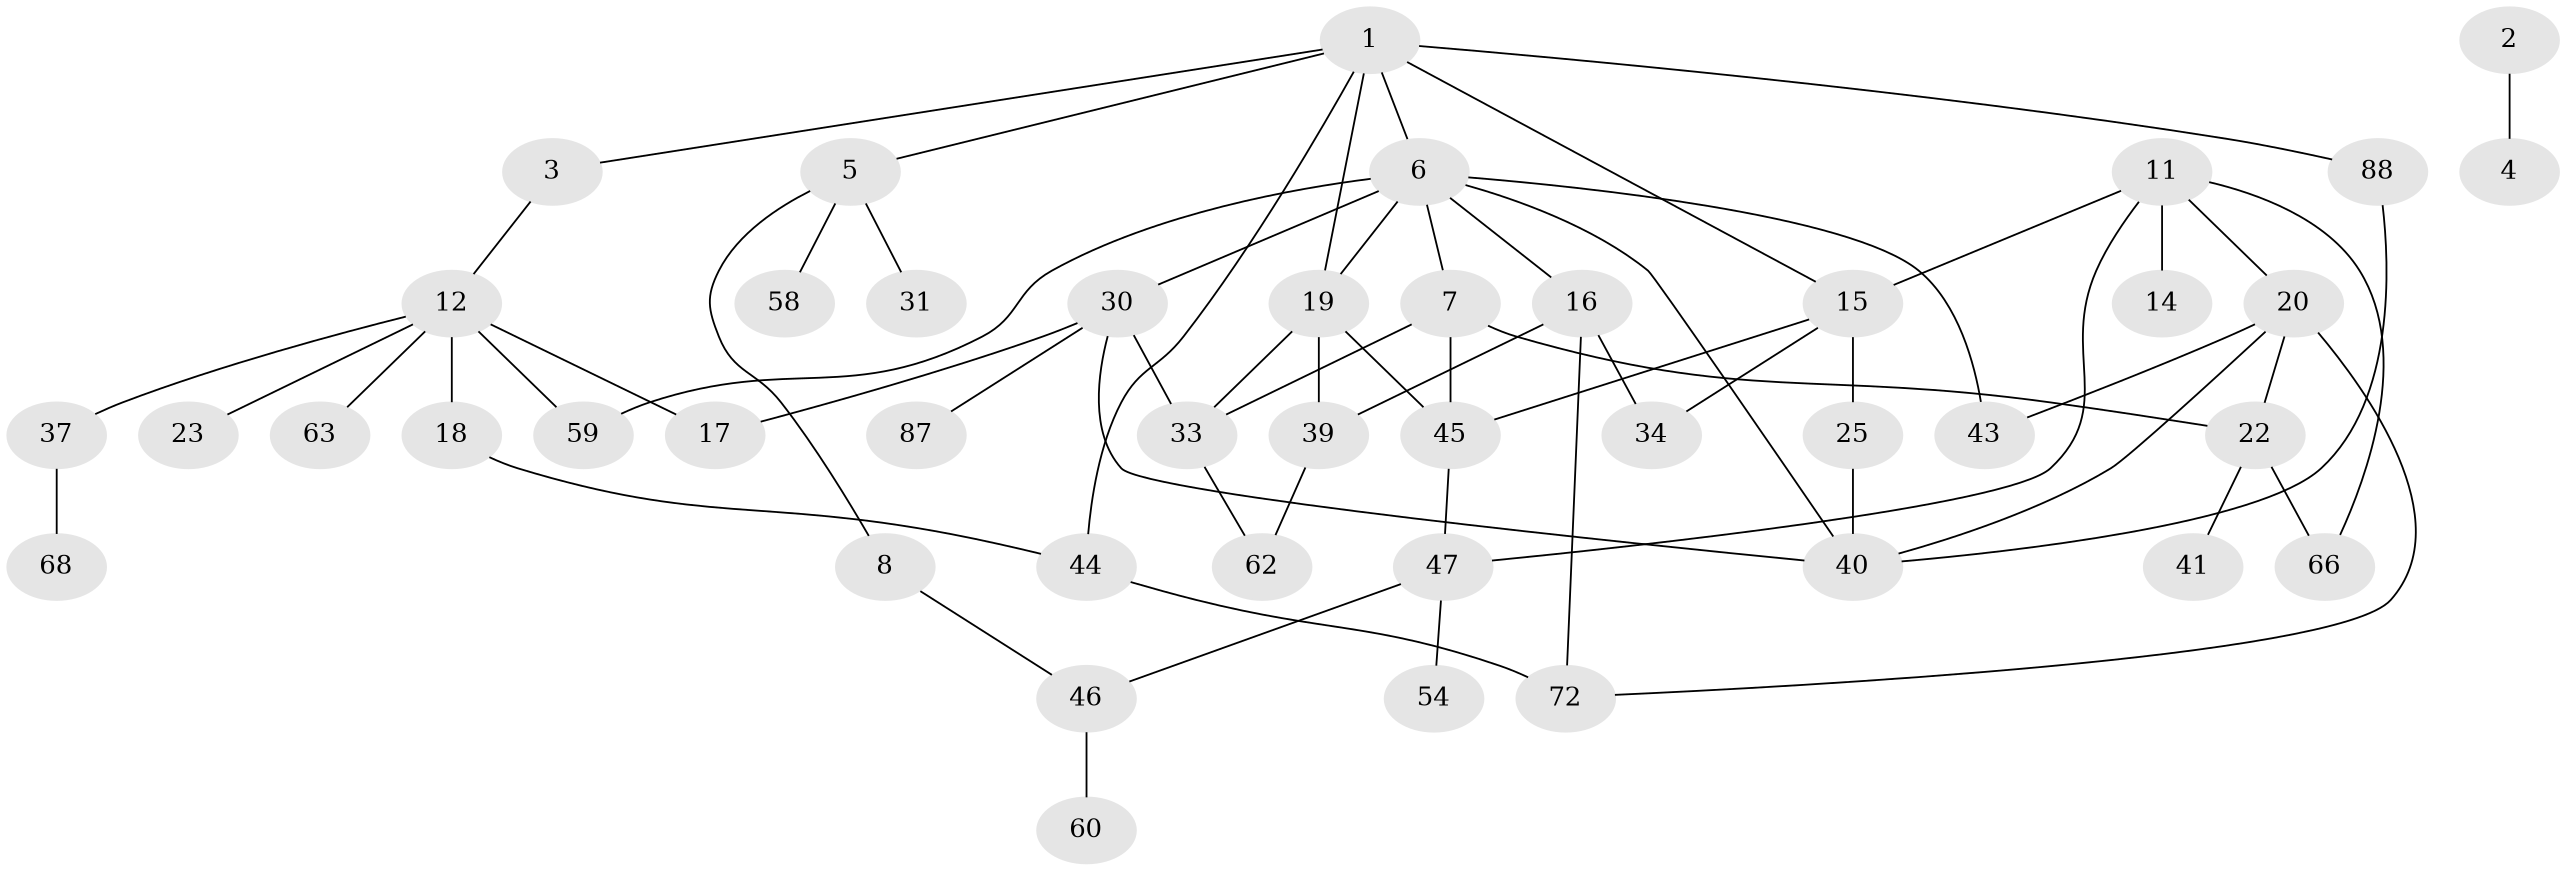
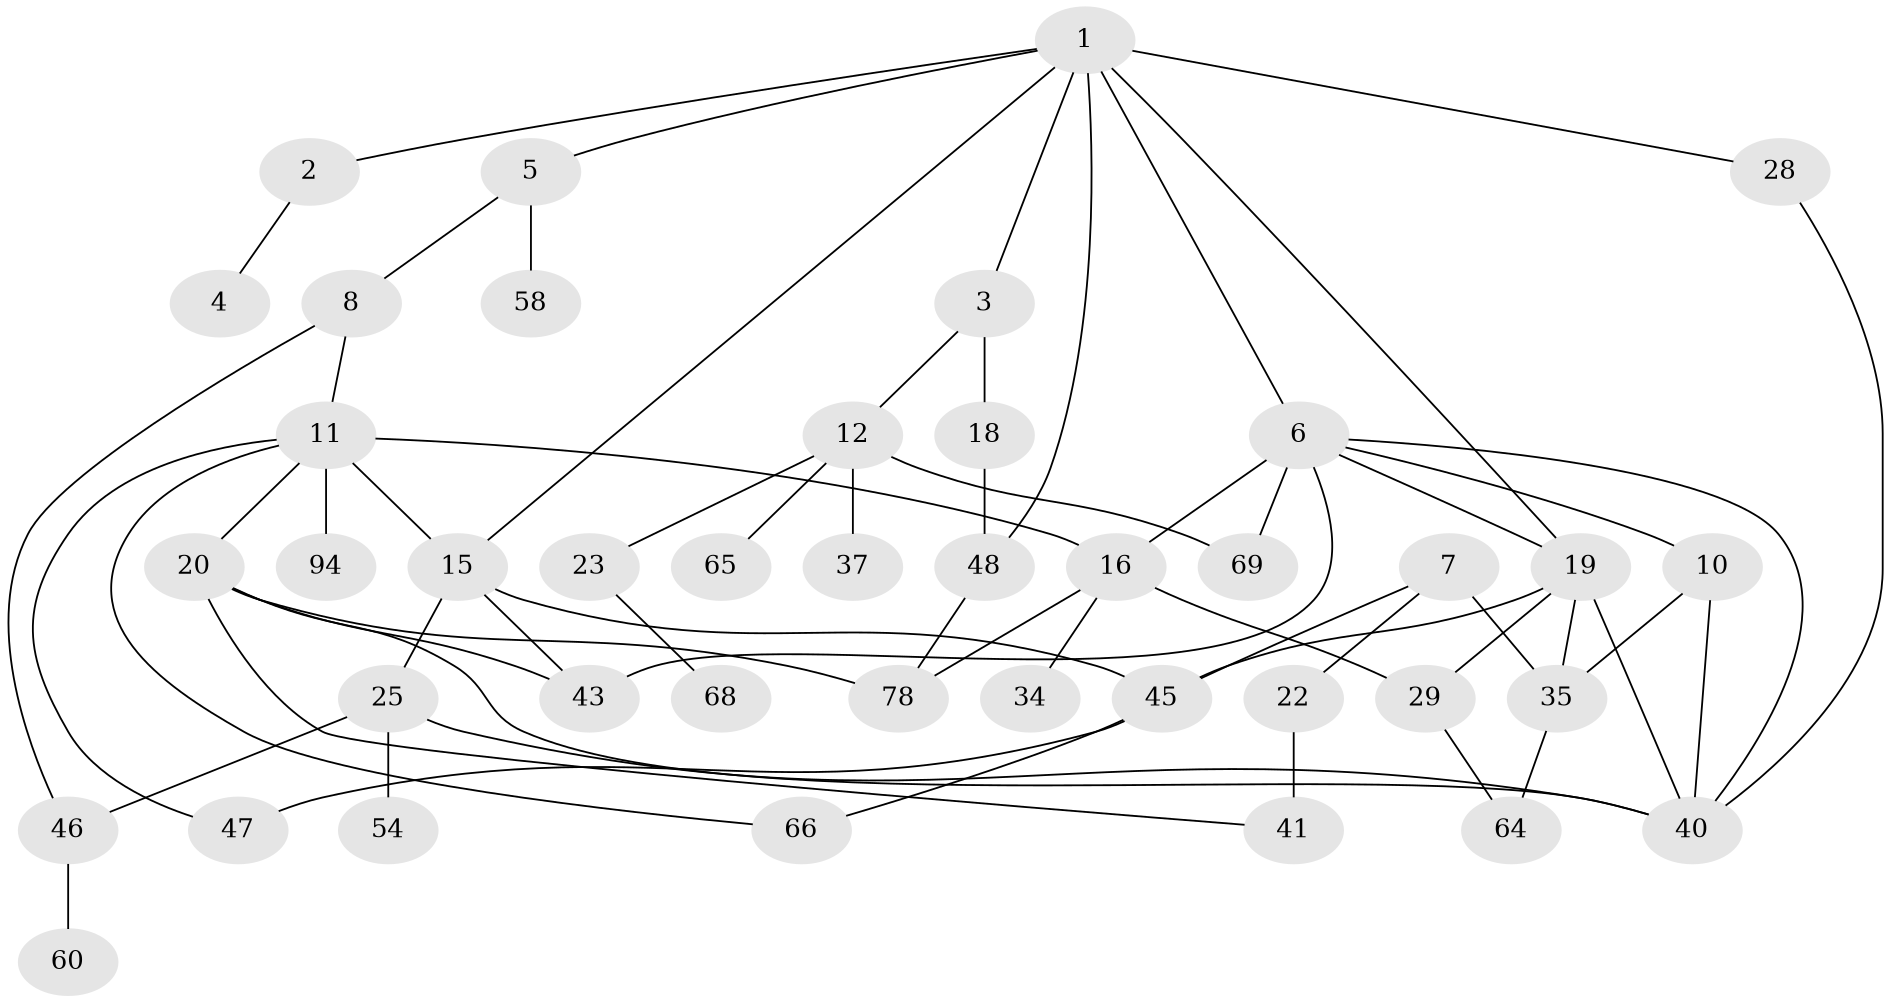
none -> (696, 100)
(2378, 172) -> (1780, 172)
(1435, 237) -> none
(916, 304) -> none
(1118, 304) -> (1713, 567)
(2162, 304) -> (326, 567)
(1755, 368) -> (520, 629)
none -> (339, 369)
(452, 370) -> (985, 370)
(2274, 370) -> (502, 758)
(320, 435) -> (721, 567)
(584, 435) -> (1248, 567)
(715, 435) -> none
(916, 435) -> none
(1187, 435) -> (1557, 699)
(1319, 435) -> (1425, 699)
none -> (731, 469)
(57, 501) -> (655, 633)
(2290, 501) -> (1007, 765)
(1087, 567) -> (985, 567)
(1262, 567) -> (1511, 830)
(1265, 633) -> (228, 765)
(1439, 633) -> (388, 763)
(1566, 699) -> (899, 699)
none -> (1637, 699)
